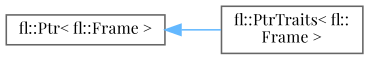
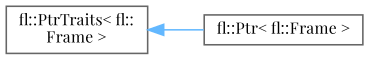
(201, 30) -> (184, 30)
